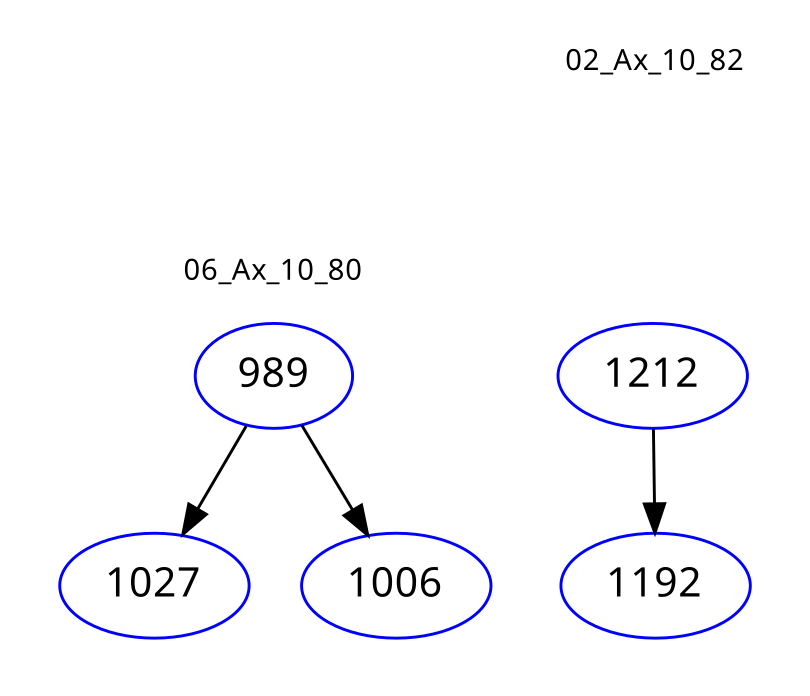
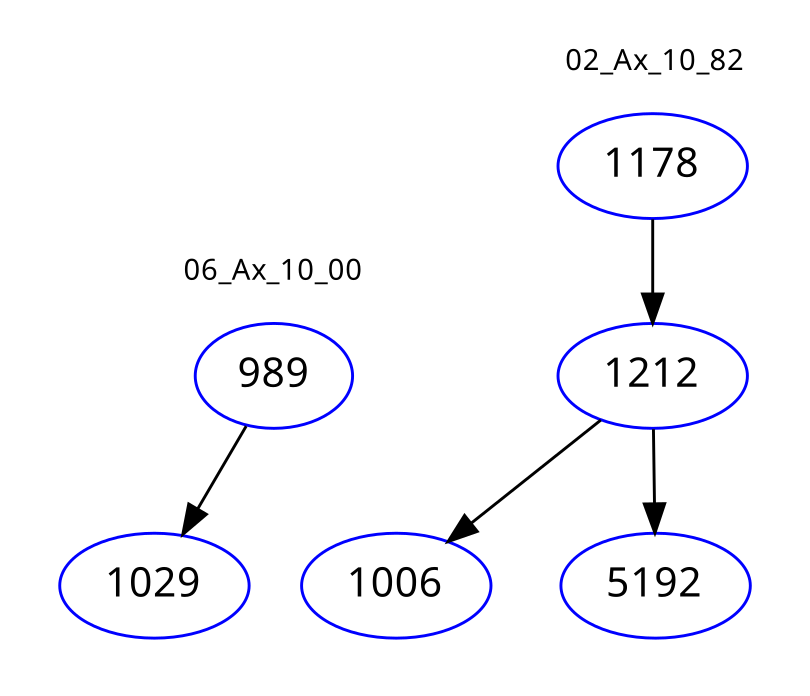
none -> (653, 166)
(274, 272) -> (274, 272)
(327, 467) -> (556, 456)
(154, 586) -> (154, 586)
(656, 586) -> (656, 586)
